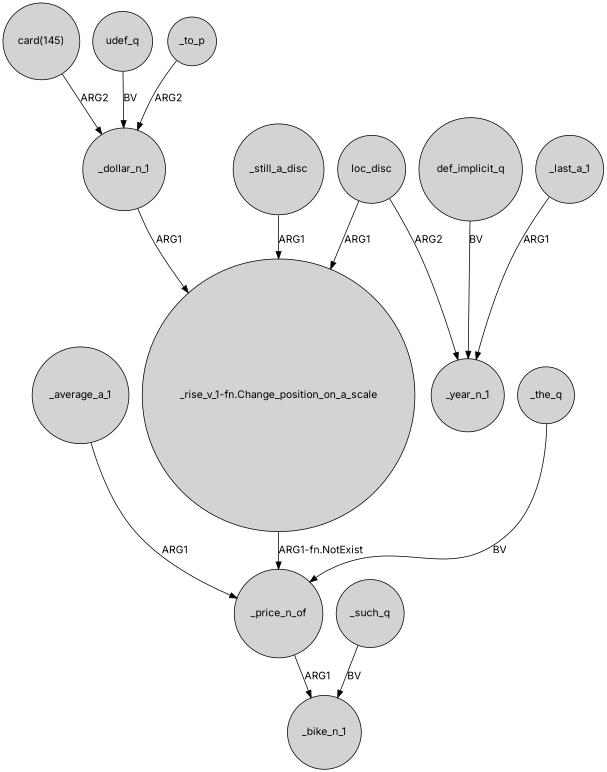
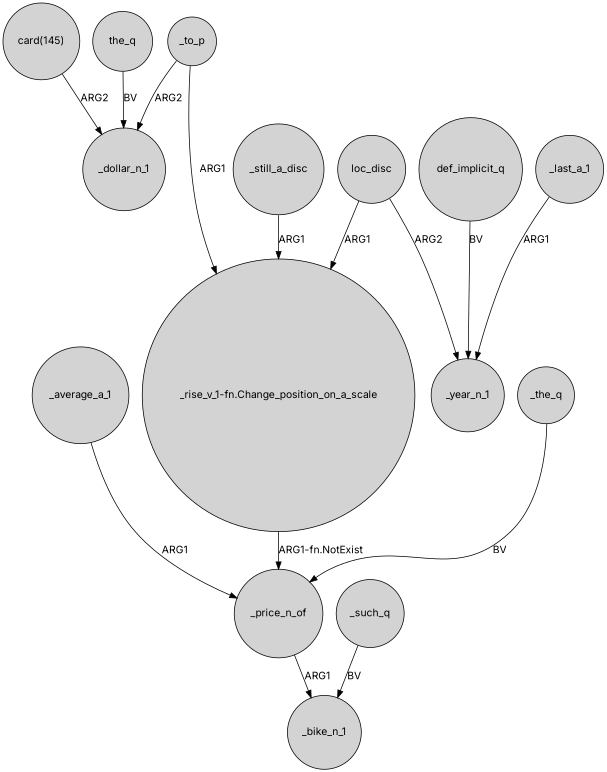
(123, 41) -> (123, 41)
(158, 249) -> (191, 168)
